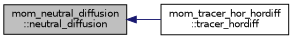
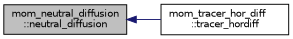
(225, 20) -> (225, 20)
